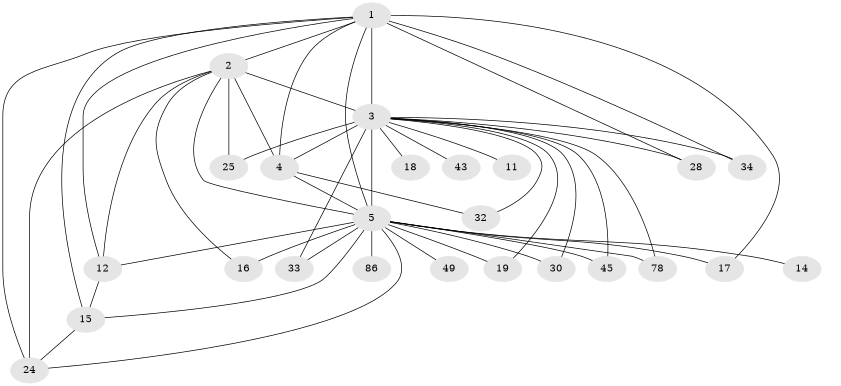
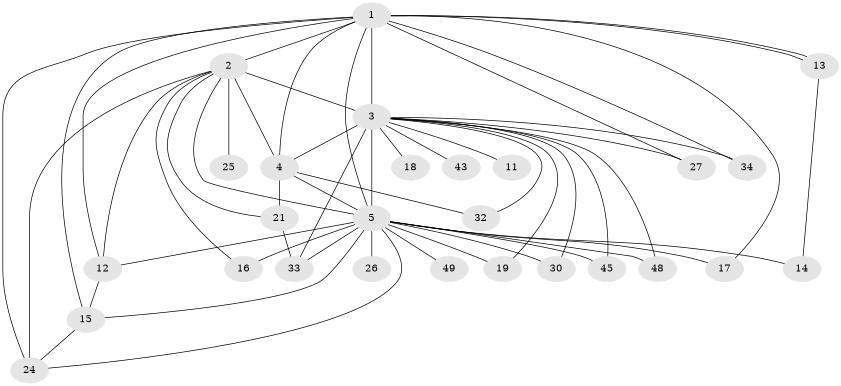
none -> (820, 66)
(298, 139) -> none
(696, 168) -> (696, 168)
none -> (280, 218)
(372, 269) -> (372, 269)
(658, 269) -> (658, 269)
